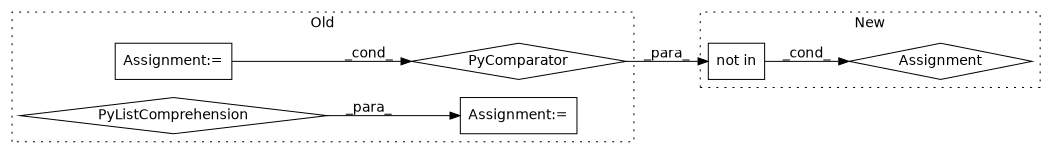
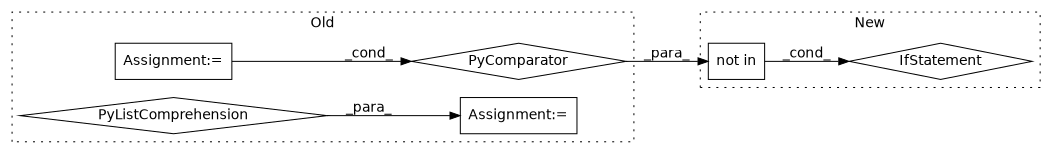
(941, 61) -> (941, 61)
